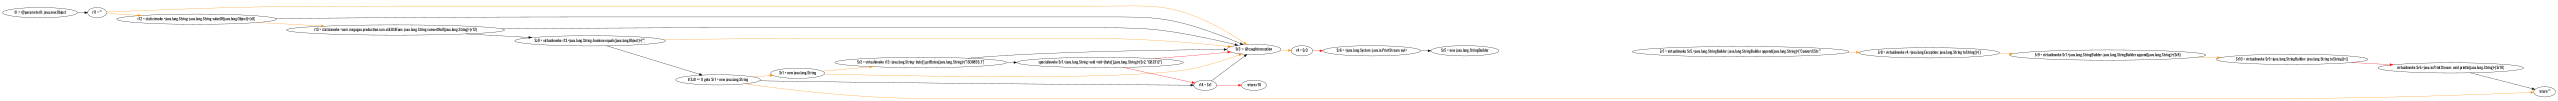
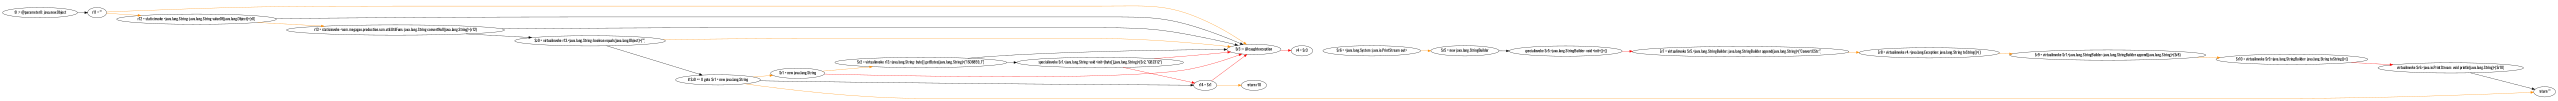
(1284, 50) -> (1284, 50)
(1316, 51) -> none
(1424, 51) -> (1424, 51)
none -> (1566, 51)
(1228, 68) -> (1228, 68)
(1033, 77) -> (1033, 77)
(1228, 85) -> (1228, 85)
